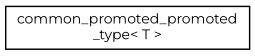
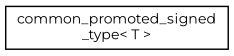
(128, 28) -> (117, 28)
